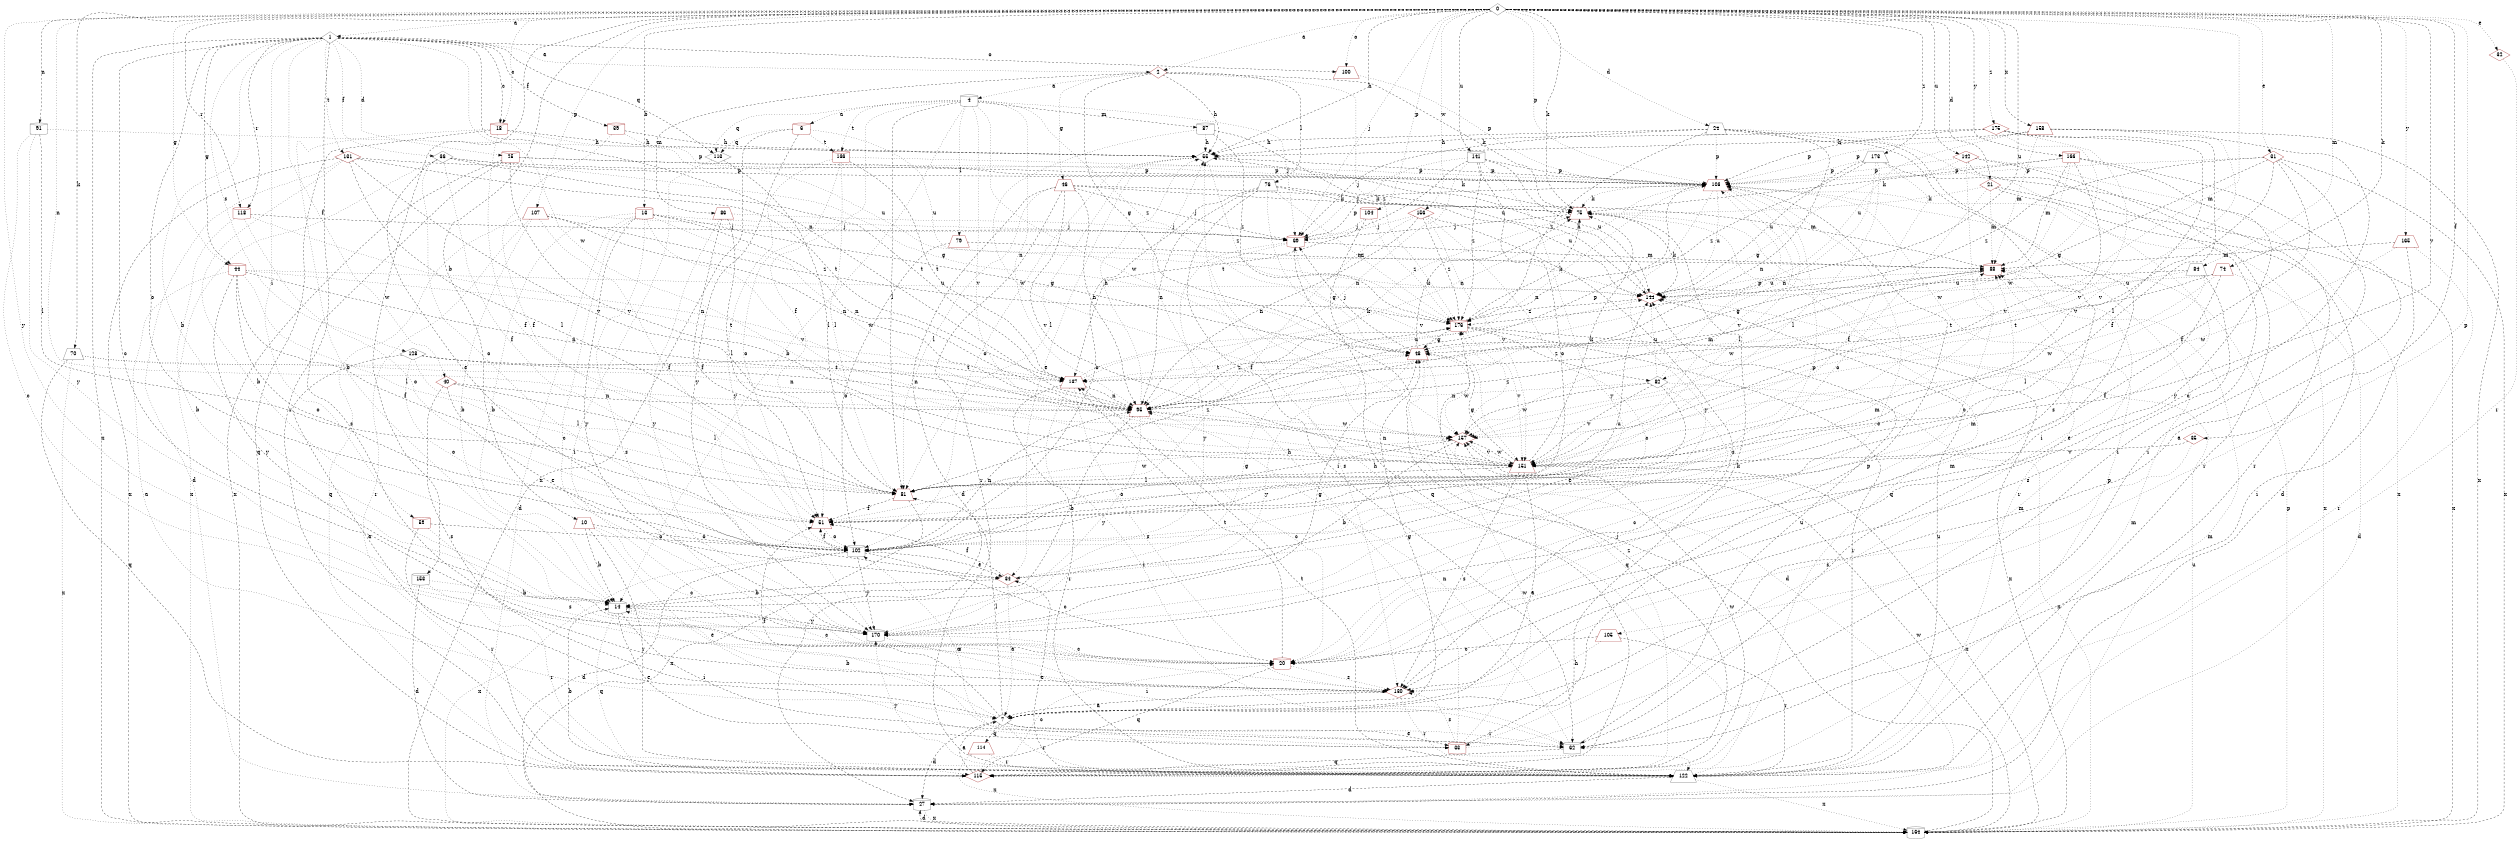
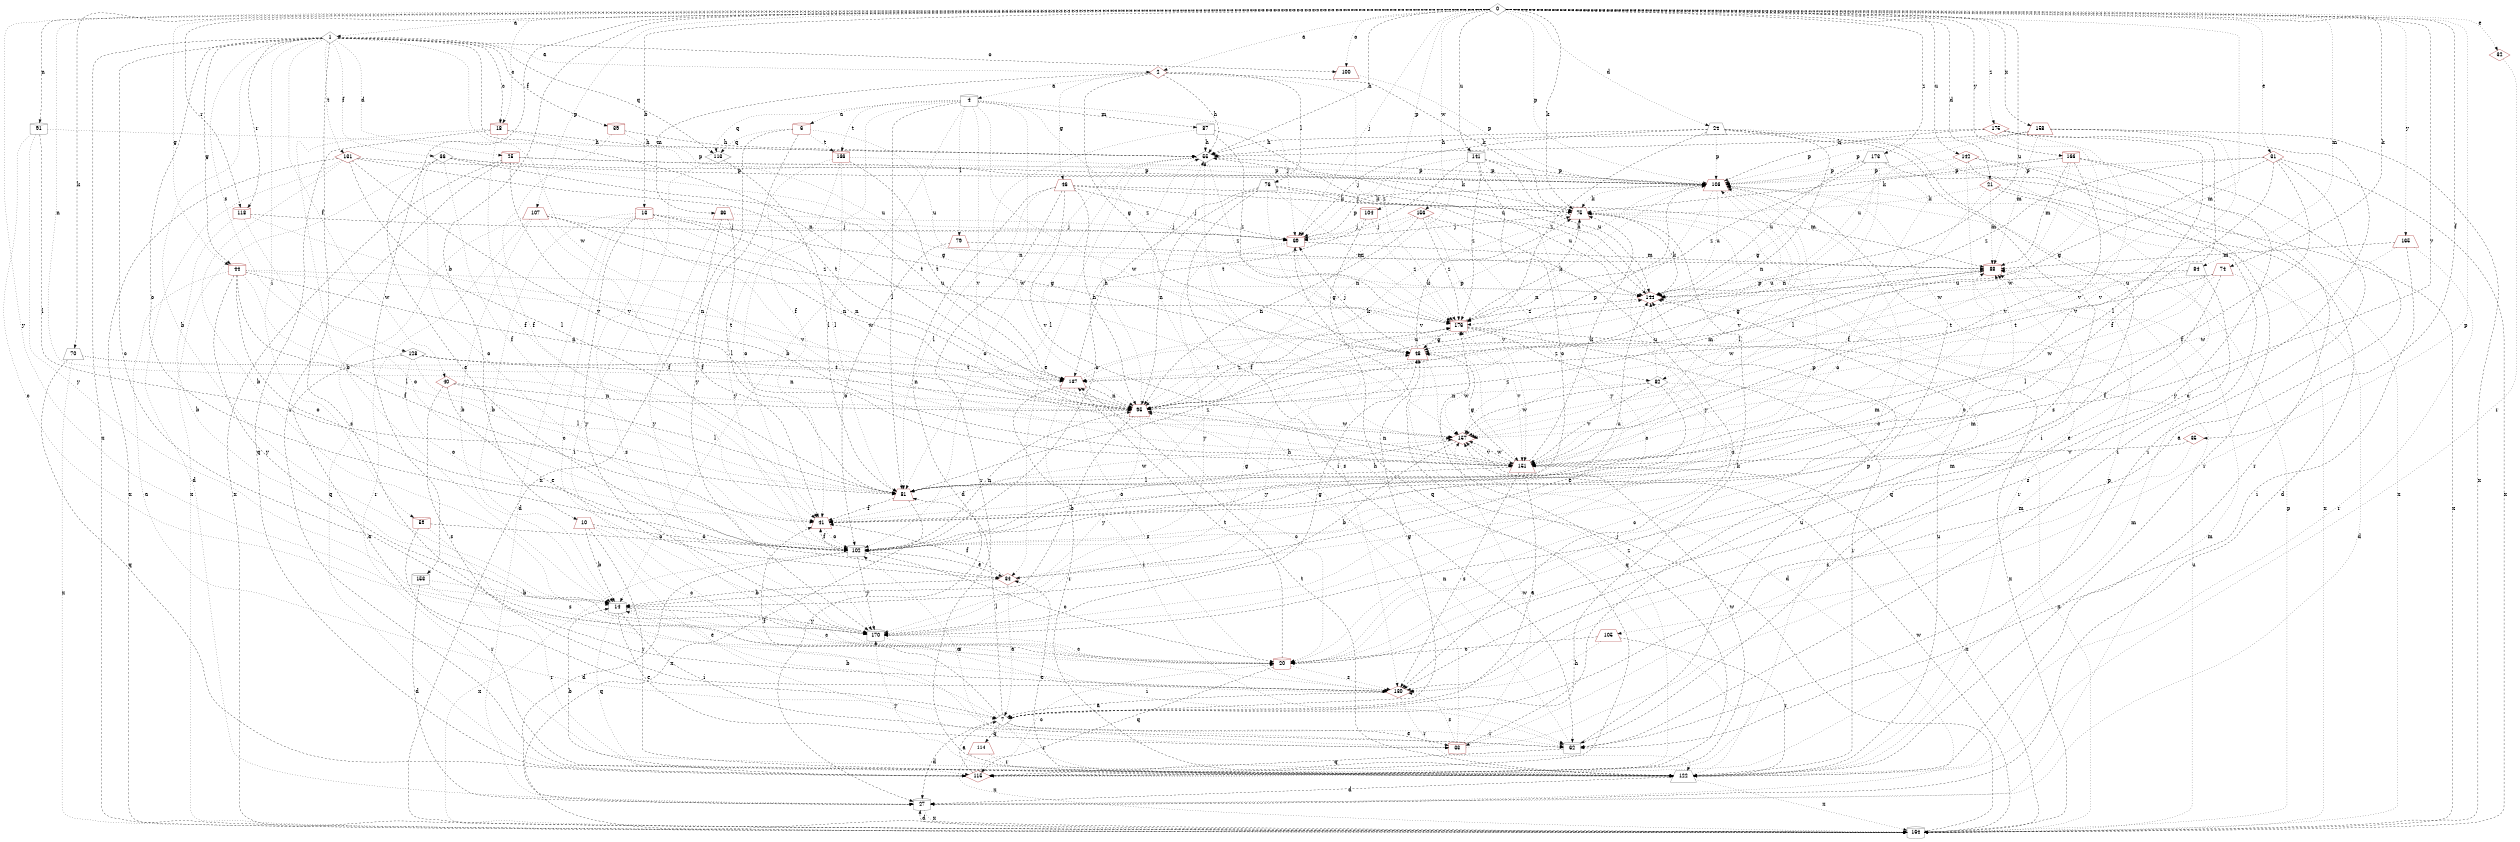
(1462, 284) -> (1462, 284)
(821, 523) -> (821, 523)
